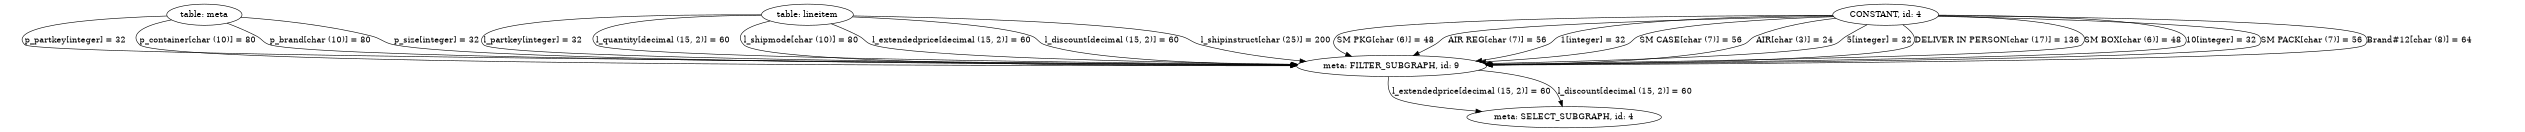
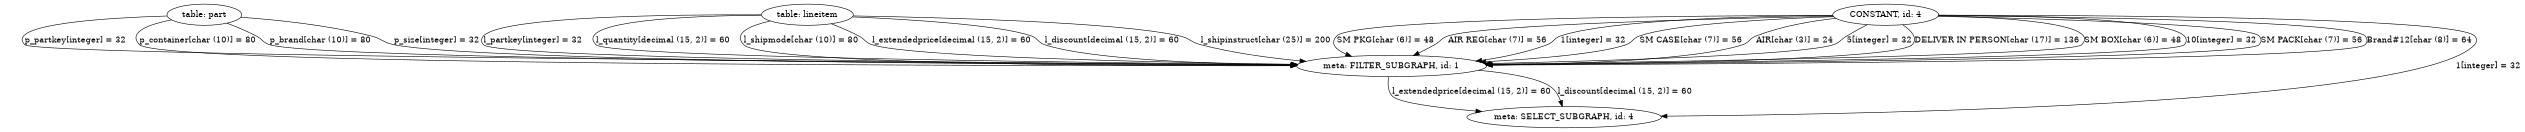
(204, 15) -> (204, 15)
(1392, 66) -> (1392, 66)
none -> (2347, 81)
